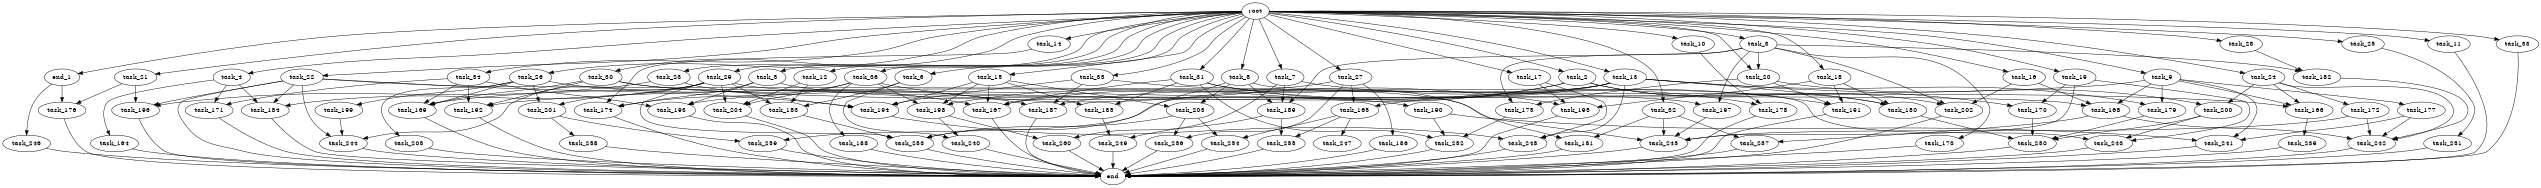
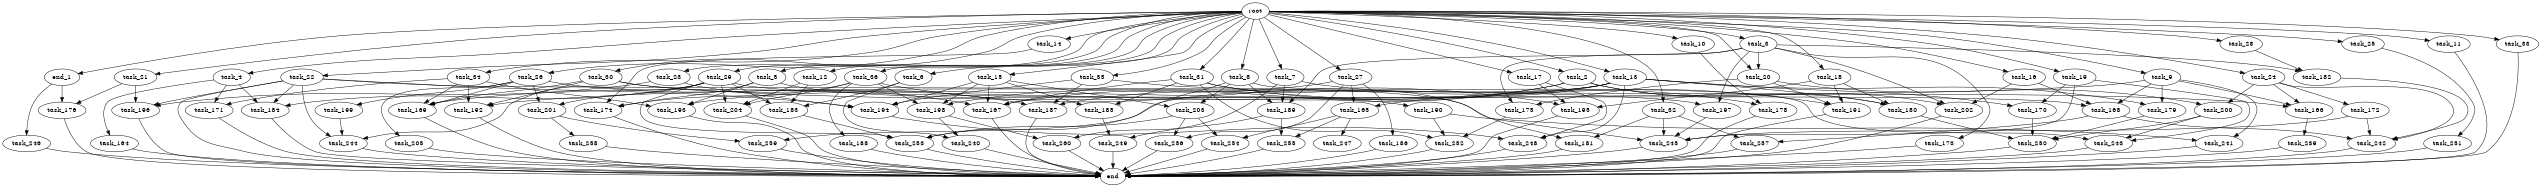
(2421, 110) -> none
